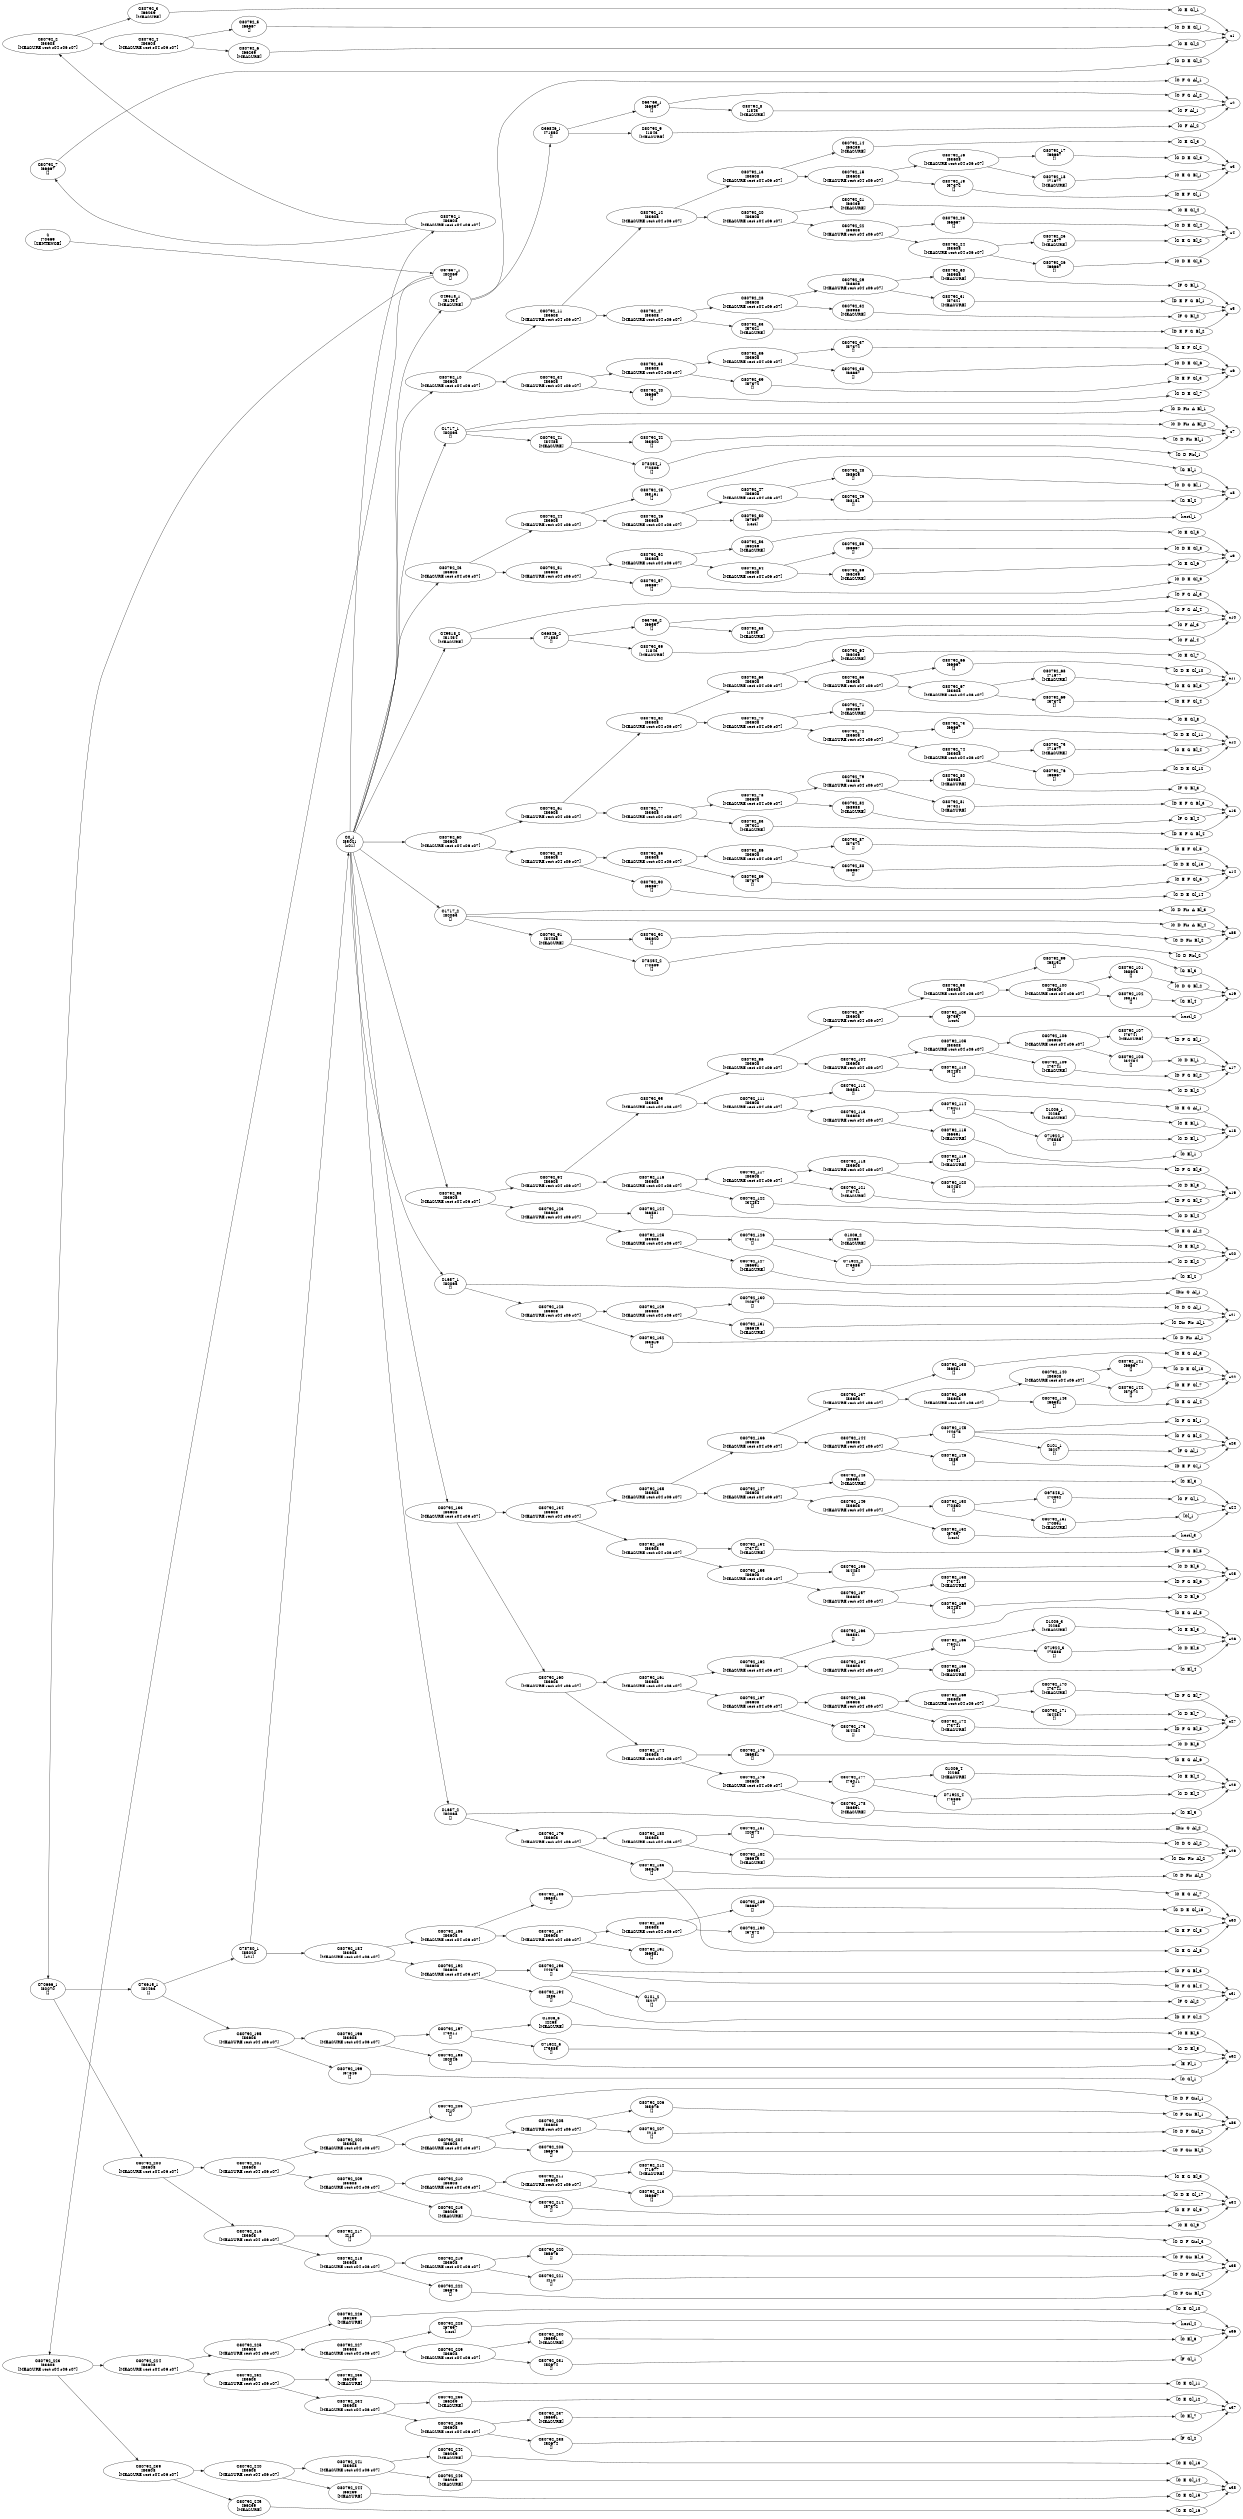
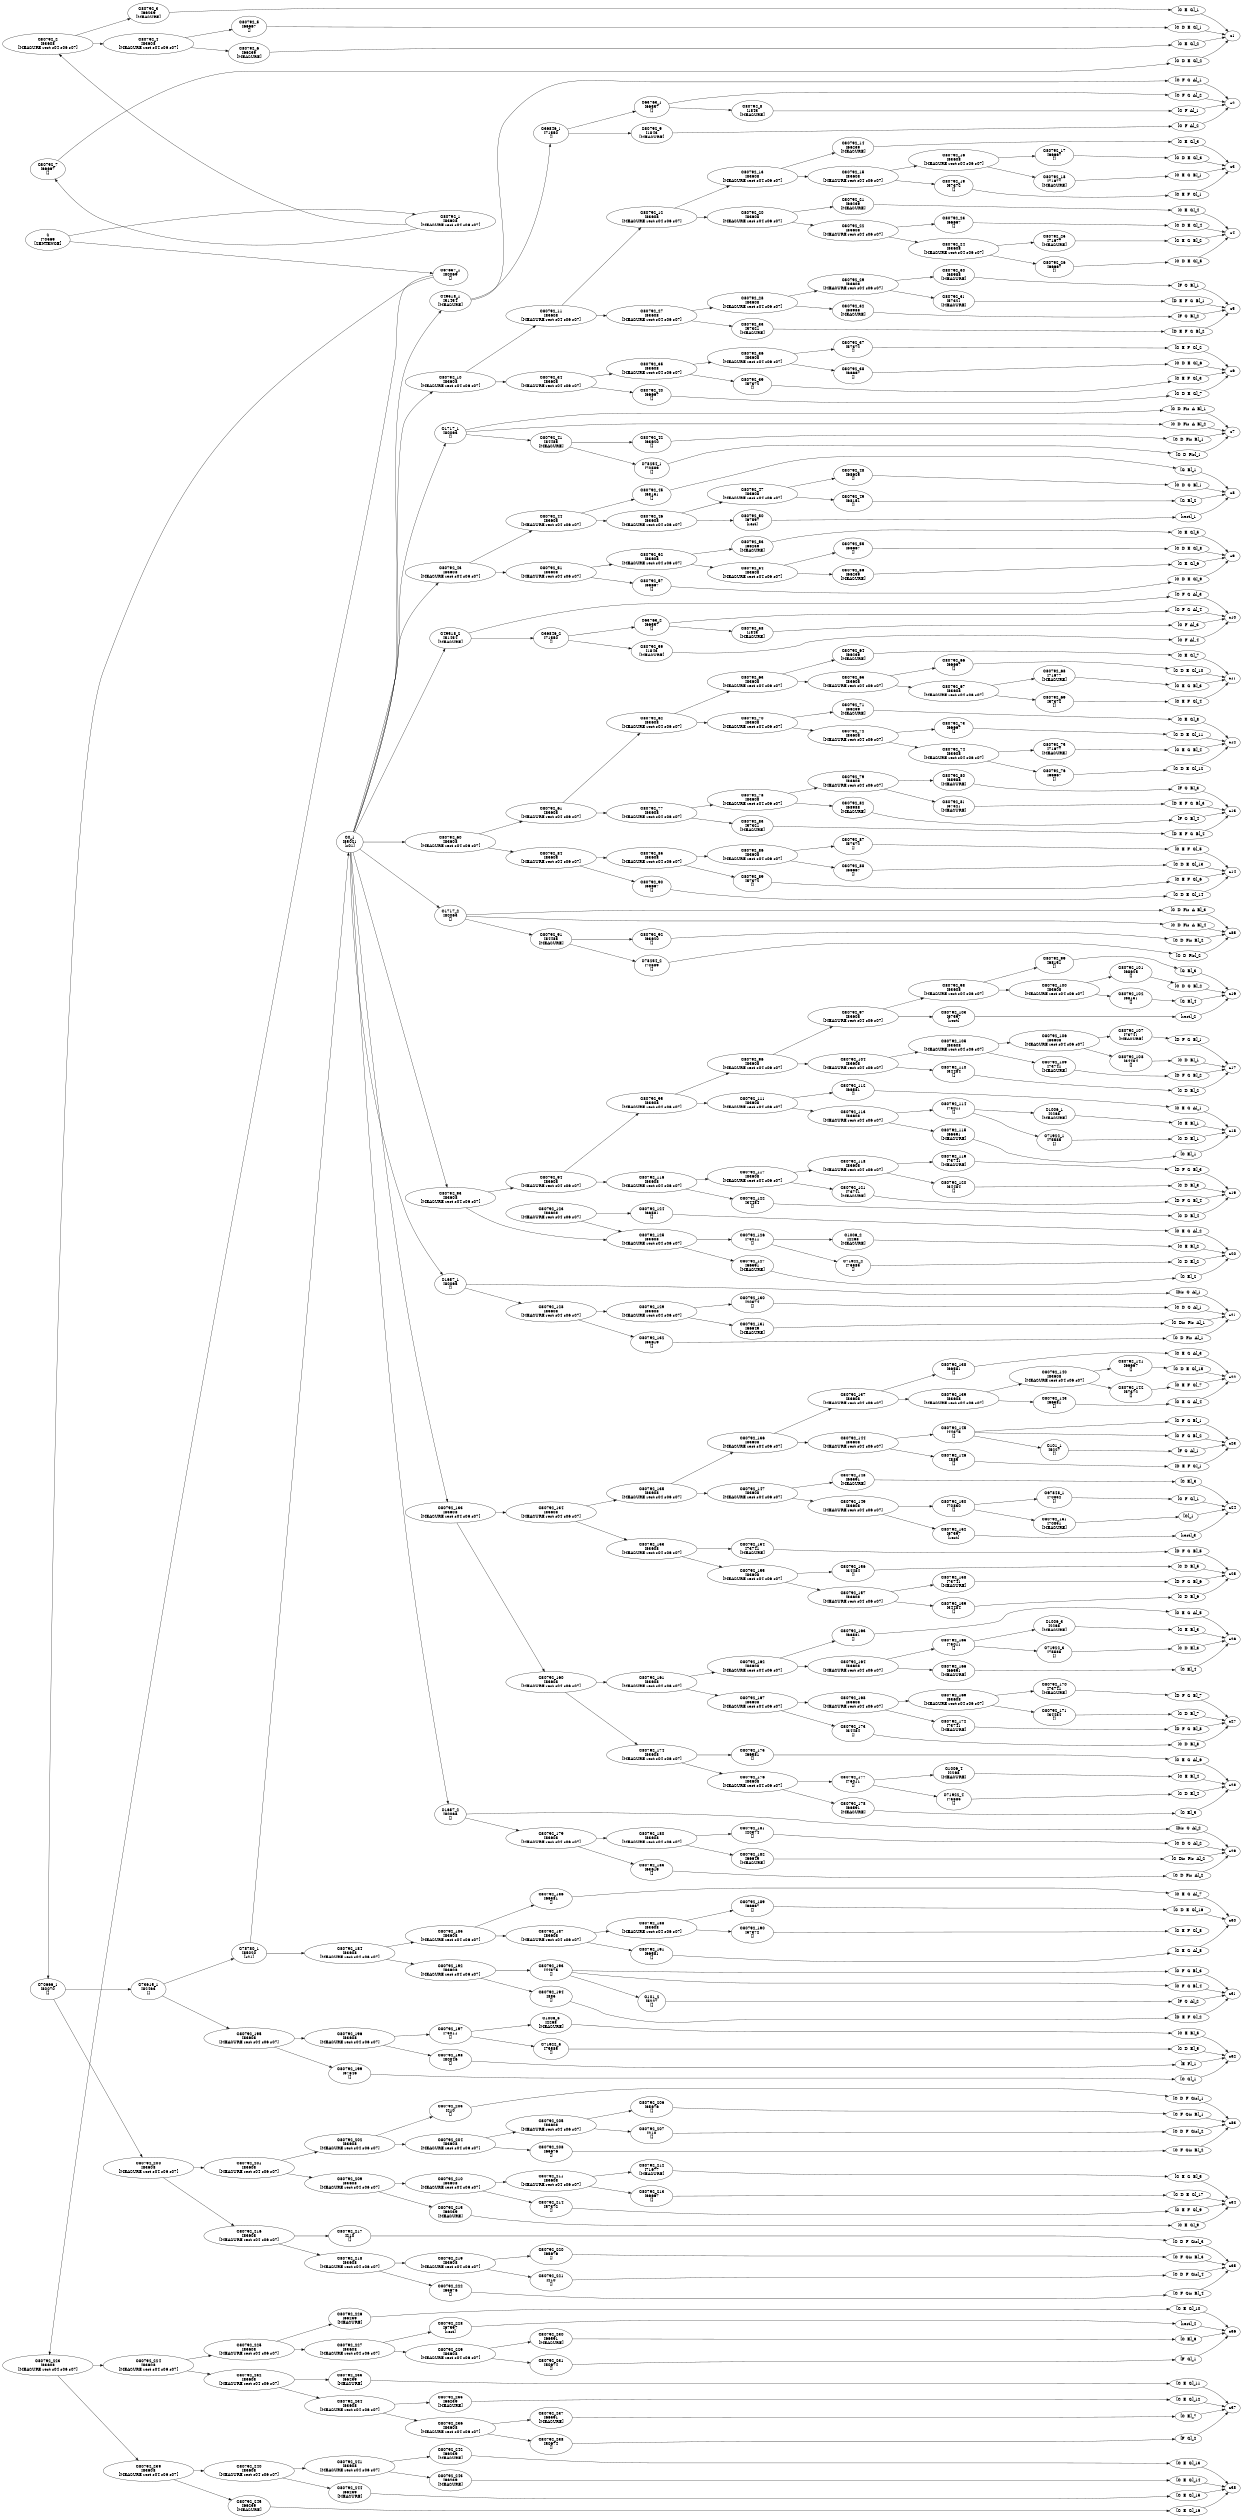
(360, 524) -> (240, 213)
(499, 1205) -> (533, 1233)
(1213, 1925) -> none
(894, 1951) -> (920, 1962)
